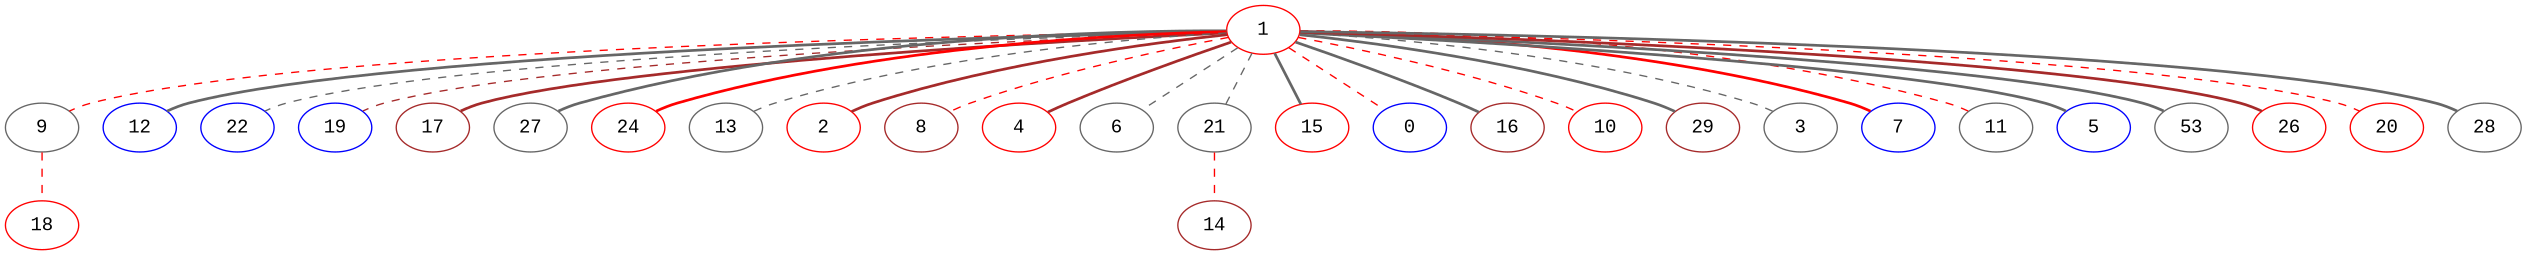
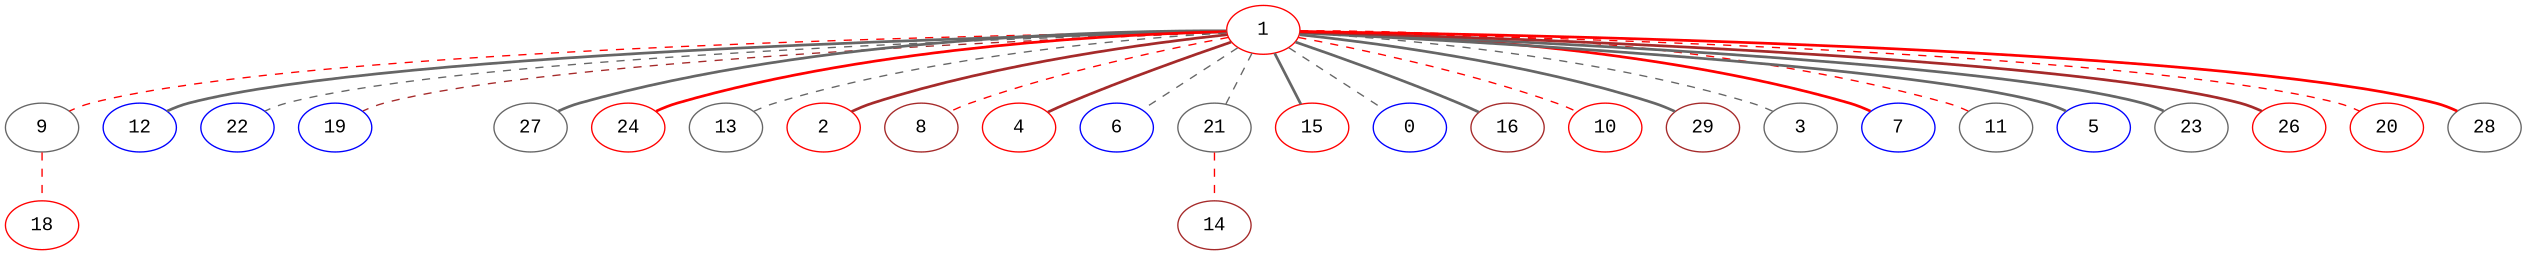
(2142, 65) -> (2142, 65)
(1337, 79) -> (1337, 79)
(433, 128) -> none
(1117, 128) -> (1117, 128)
(2191, 128) -> (2191, 128)
